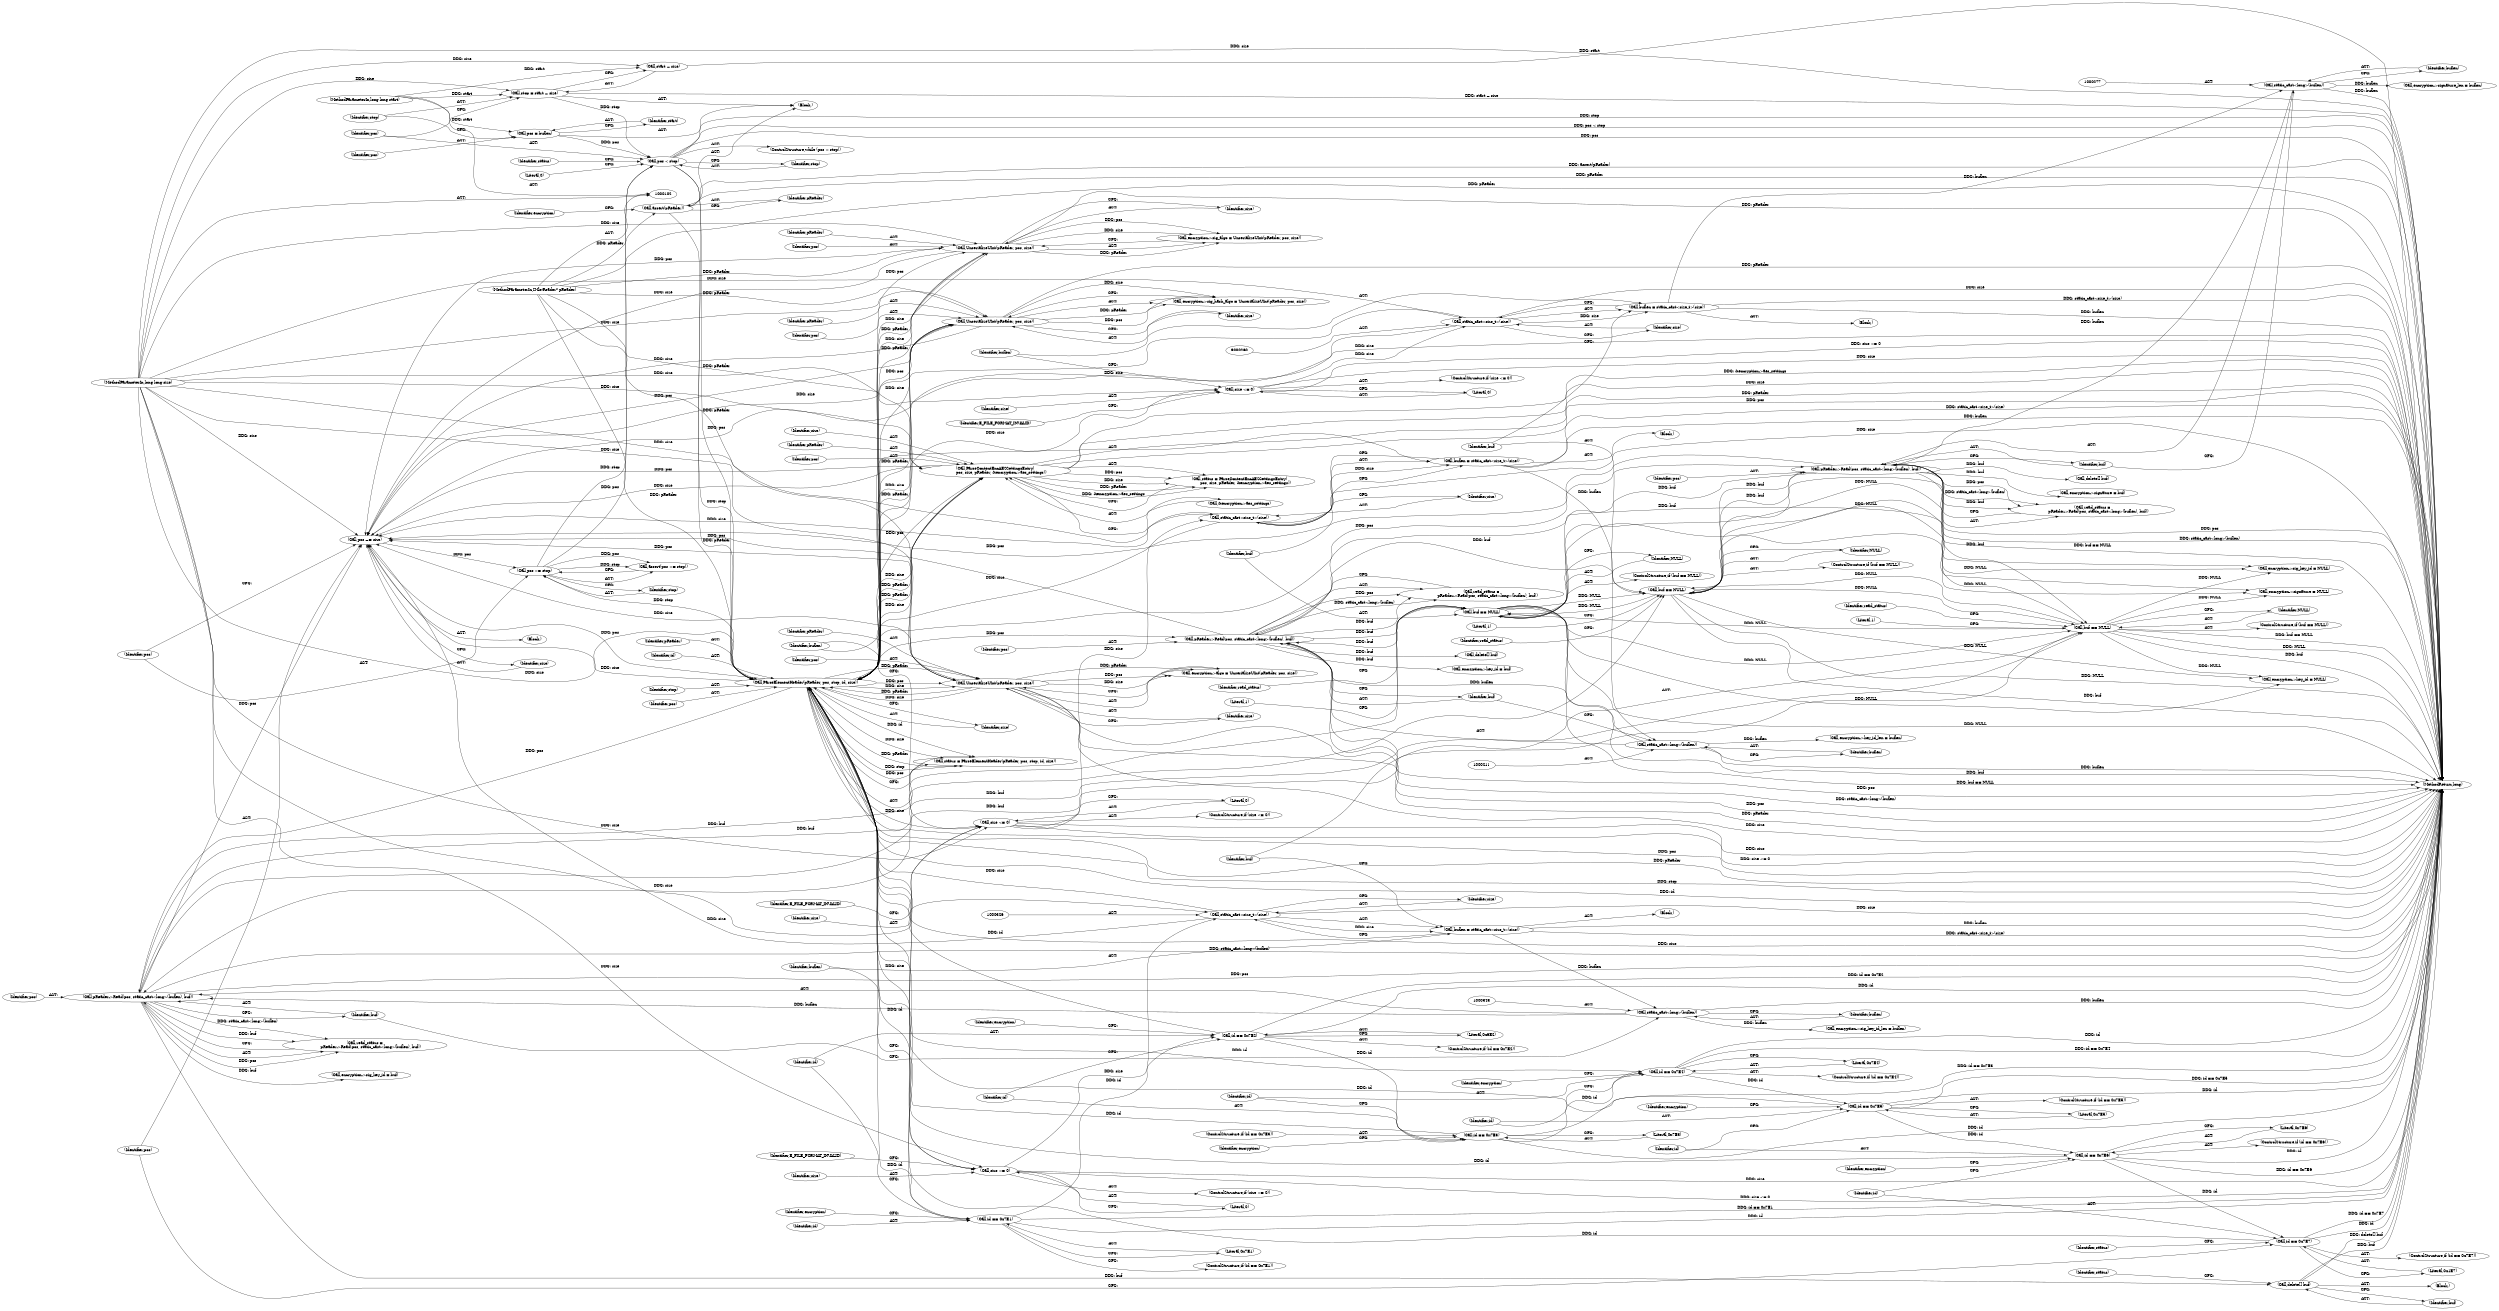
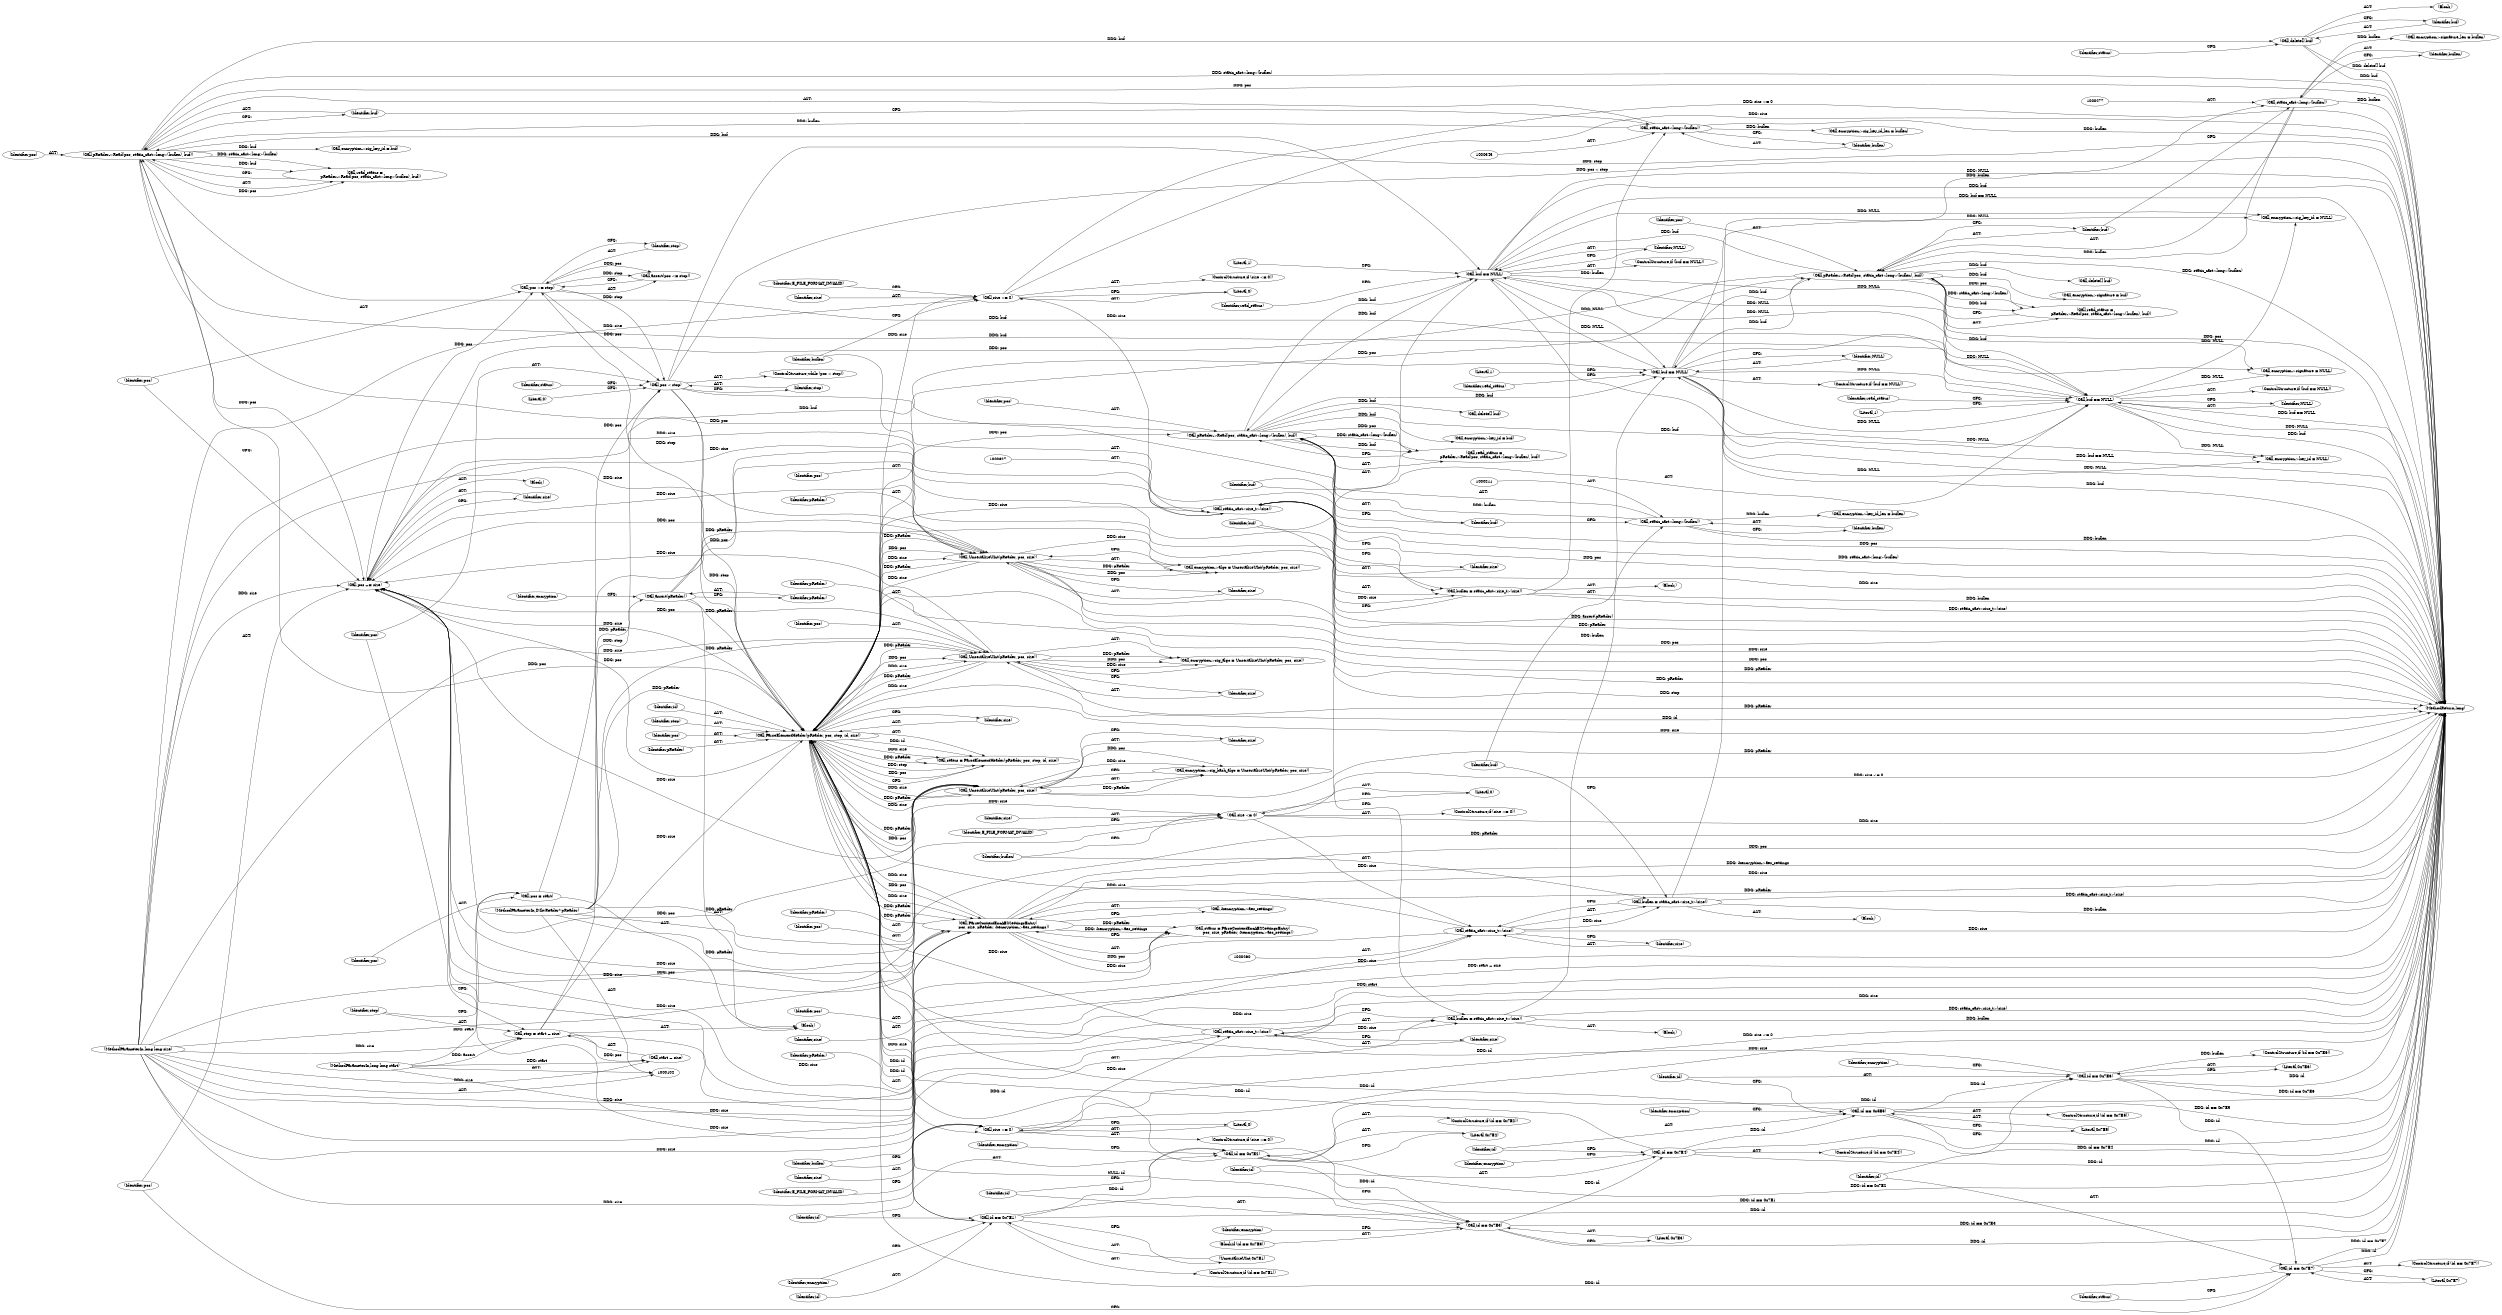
(1898, 18) -> (1474, 985)
(610, 73) -> (613, 1055)
(462, 94) -> (463, 1055)
(663, 121) -> none
(534, 134) -> (537, 896)
(1240, 350) -> (1242, 957)
(389, 663) -> (661, 877)
(995, 915) -> (998, 459)
(1482, 1035) -> (1484, 1136)
(1866, 1063) -> none
(1866, 1107) -> (1868, 1112)
(1114, 1114) -> (1116, 1173)
(1240, 1134) -> (1242, 1245)
(2210, 1145) -> (2212, 1054)
(1240, 1252) -> (1242, 1259)
(1114, 1261) -> (1116, 1259)
(2443, 1271) -> (2445, 1281)
